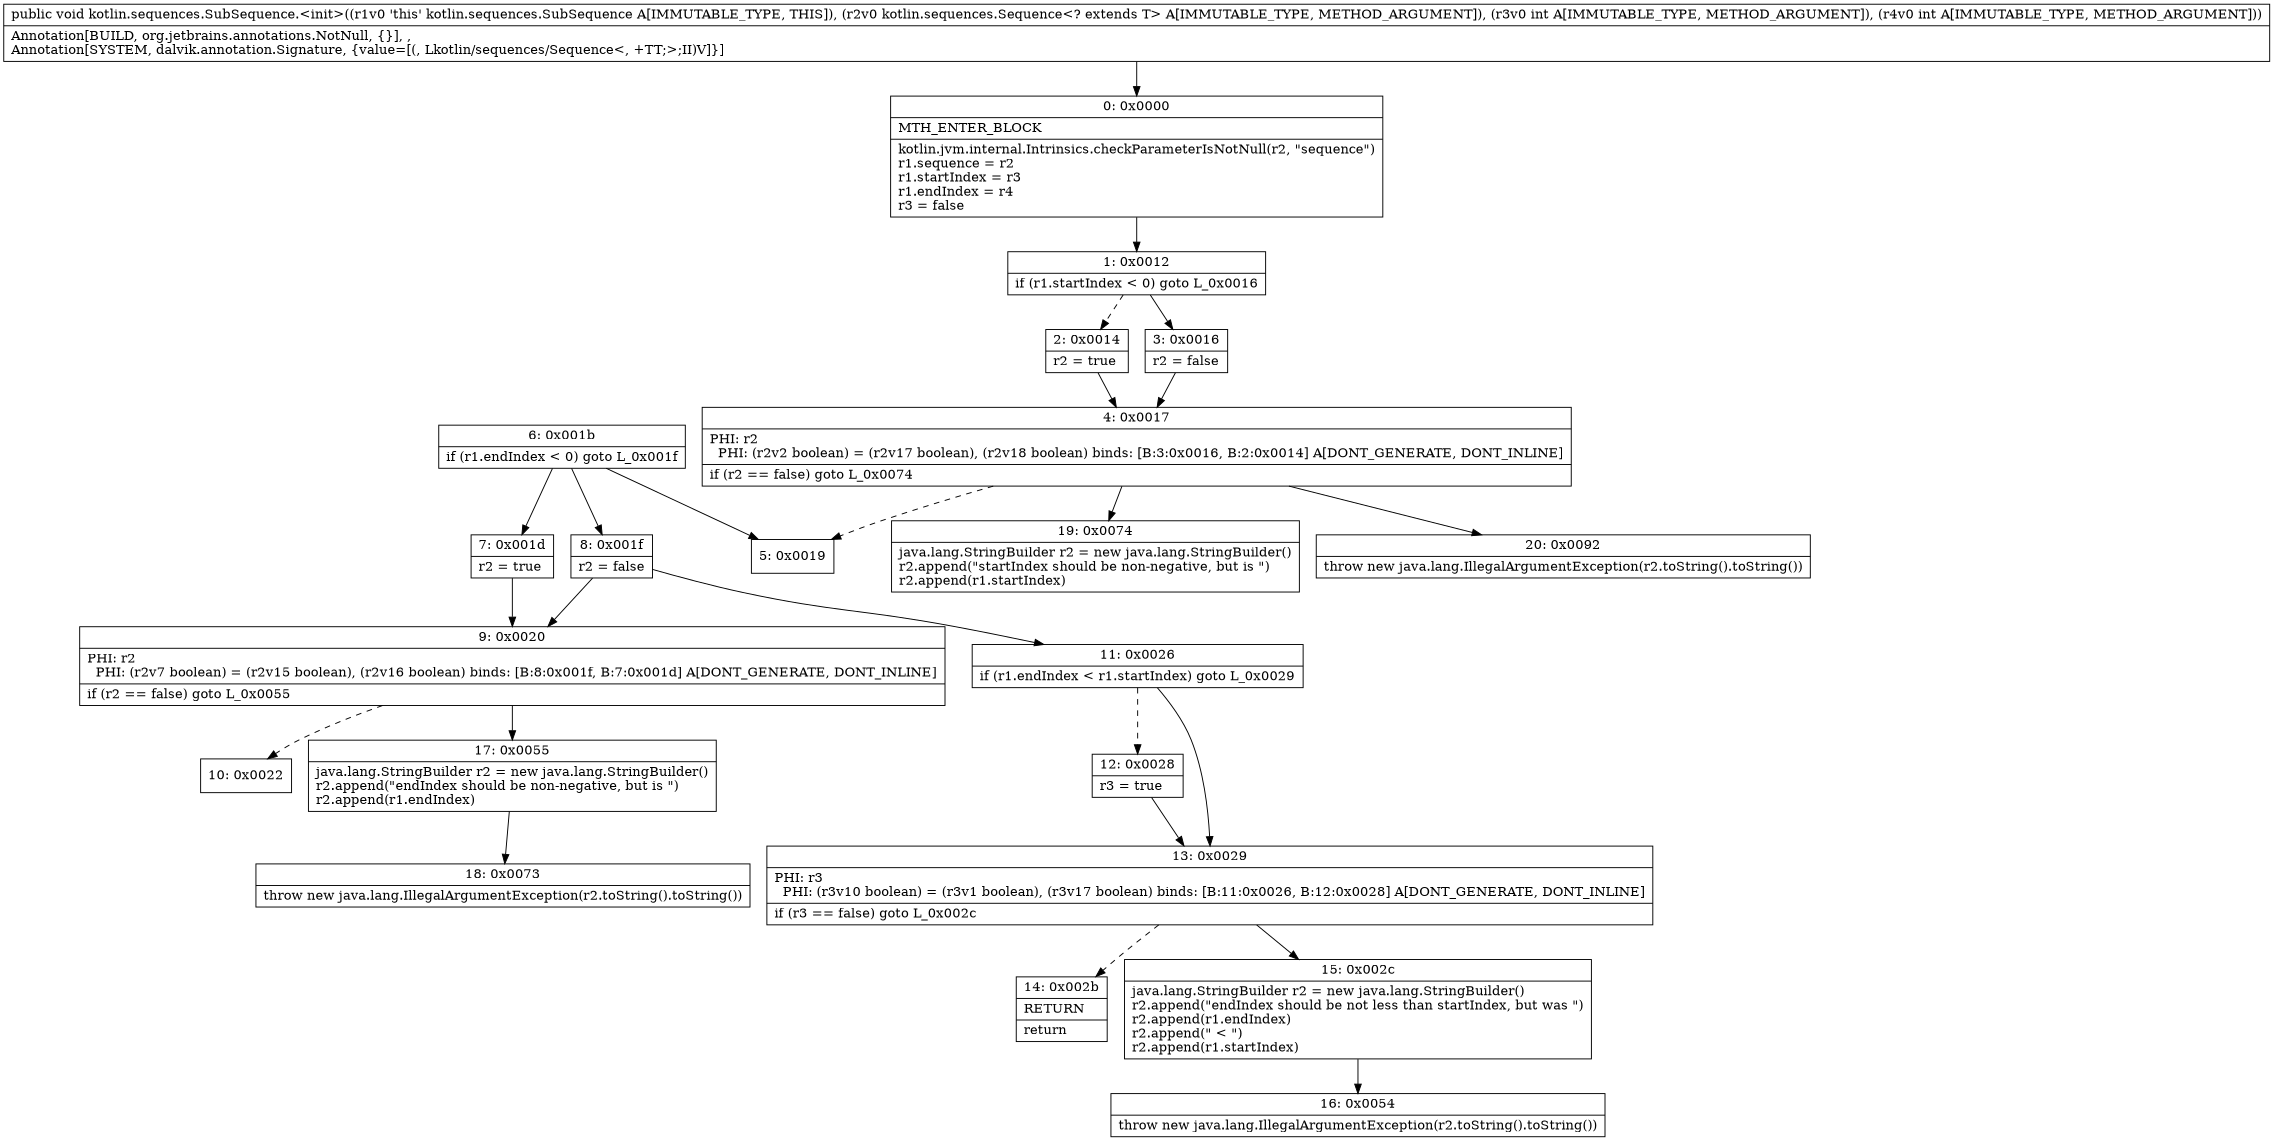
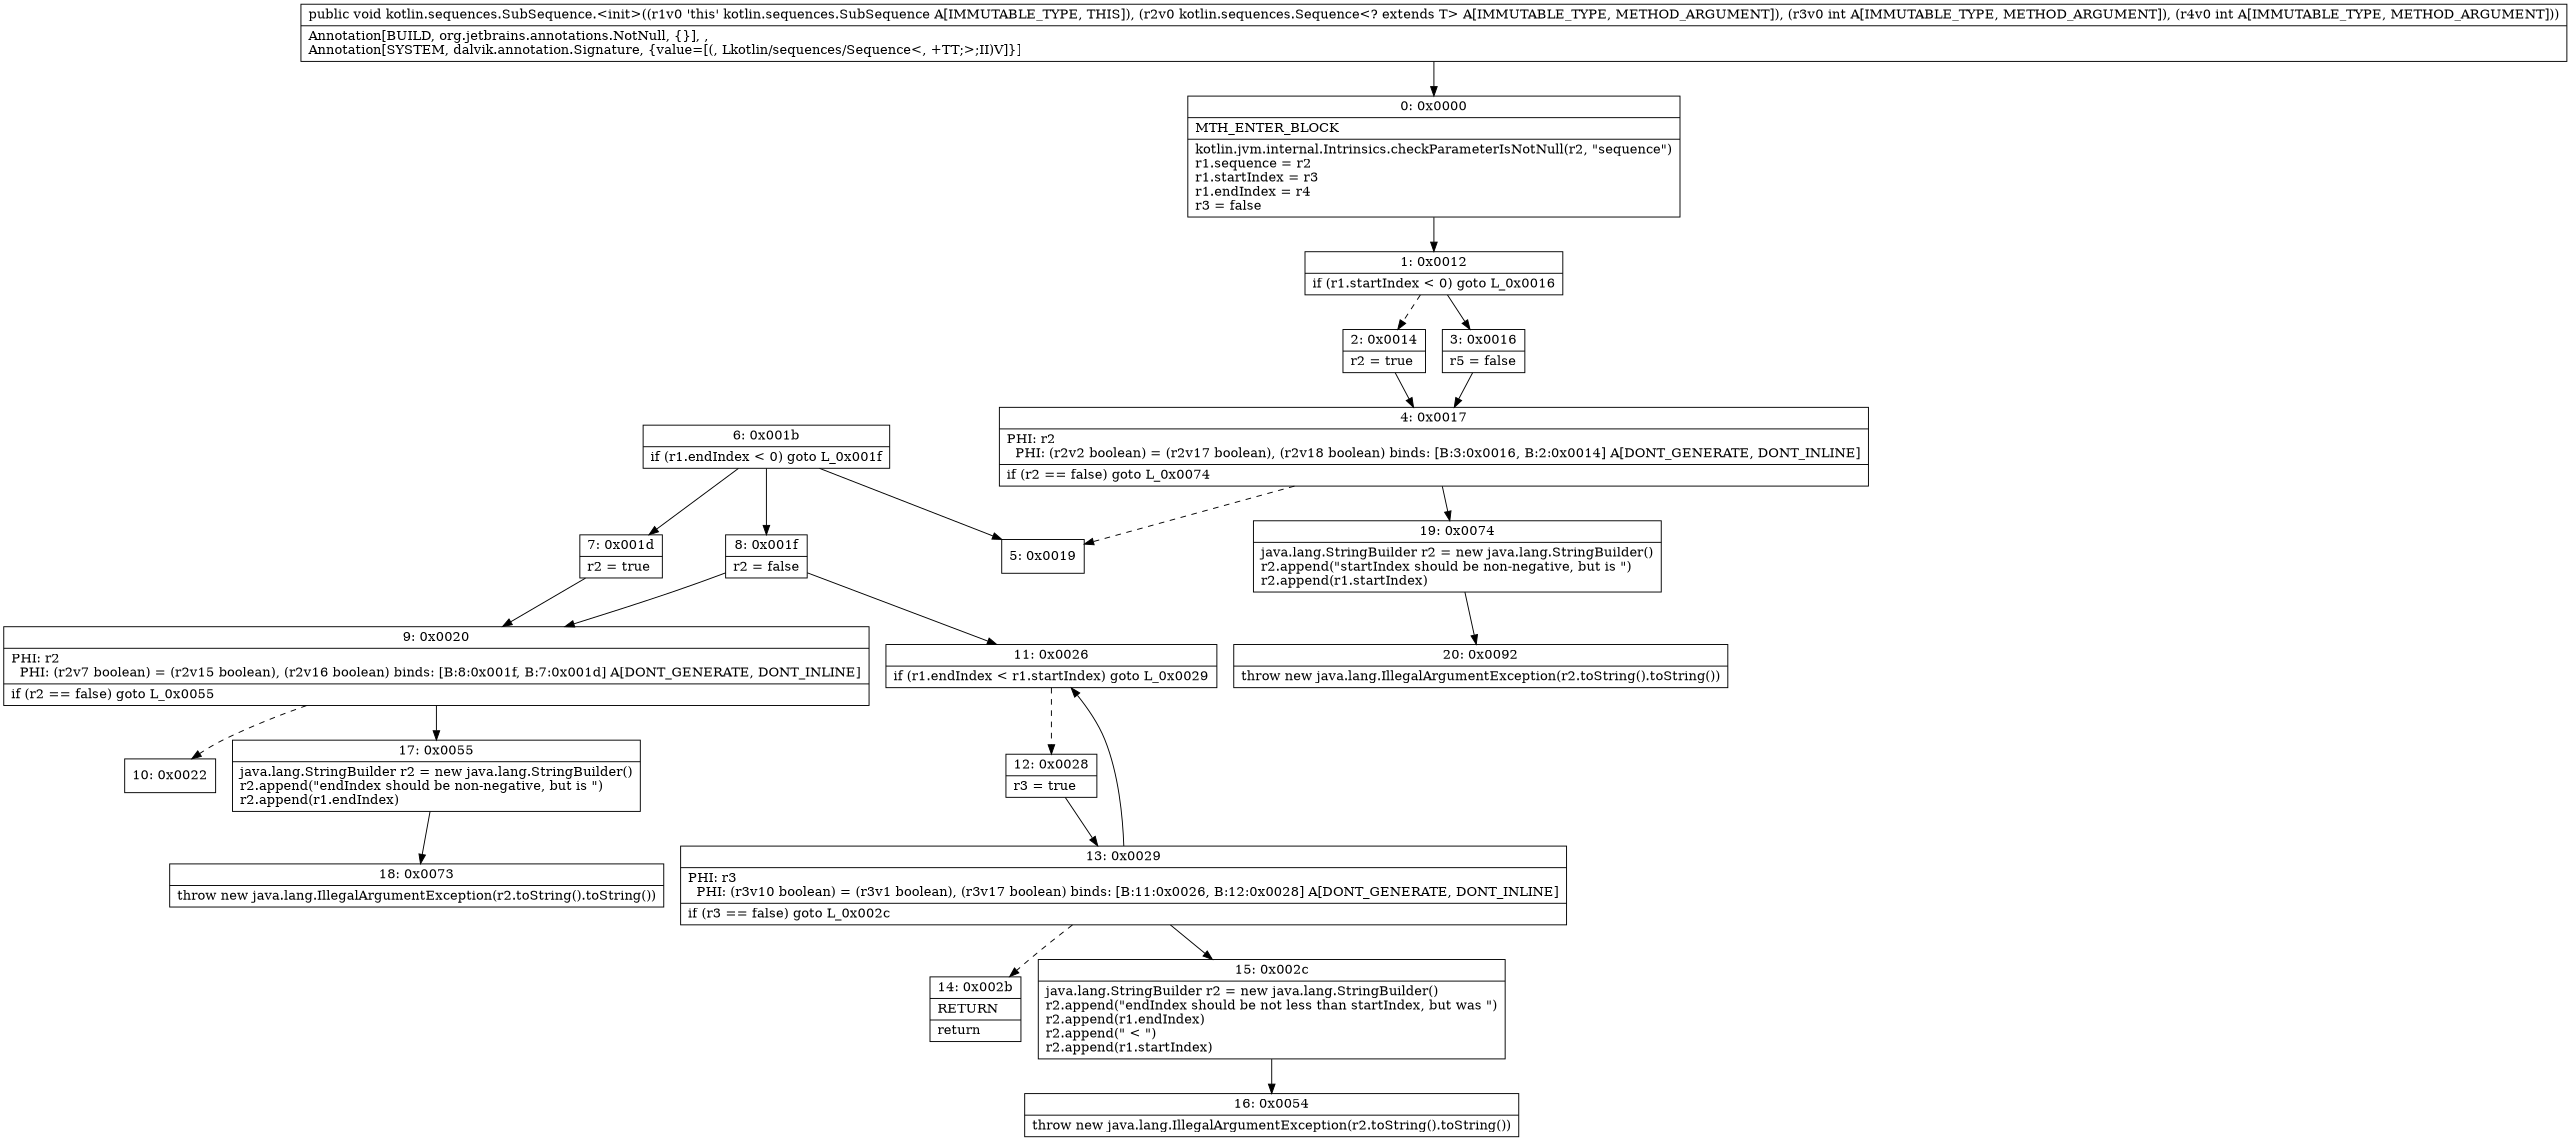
(1186, 361) -> (1483, 361)
(1381, 509) -> (1470, 614)
(1197, 757) -> (1113, 766)
